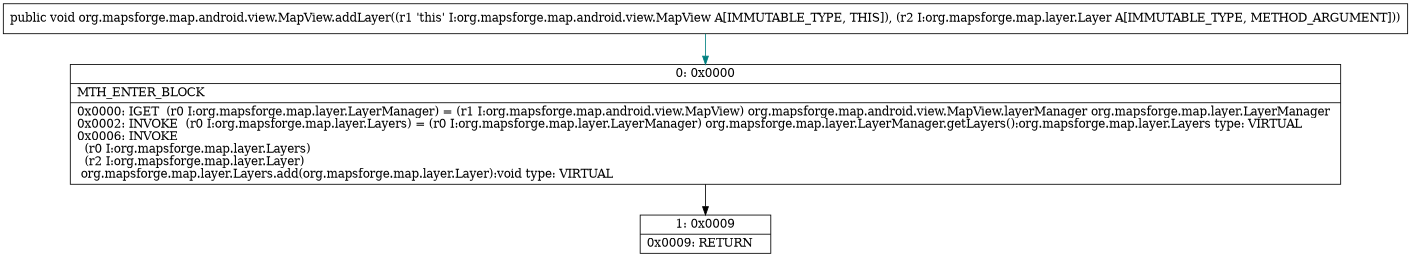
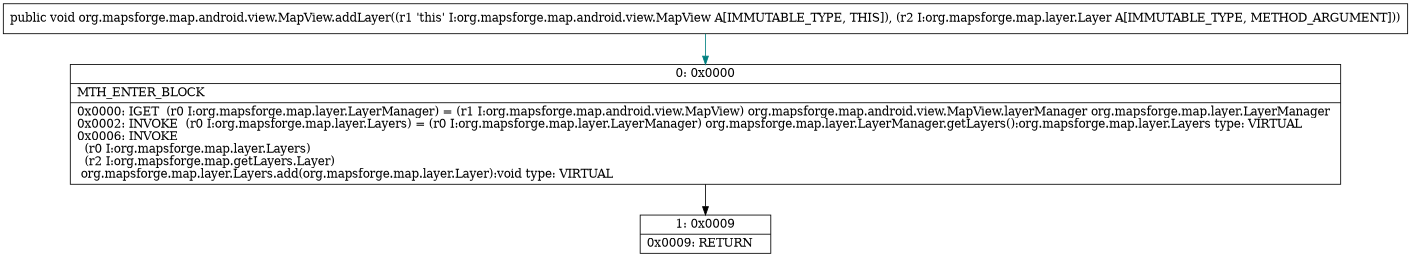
(191, 162) -> (206, 162)
